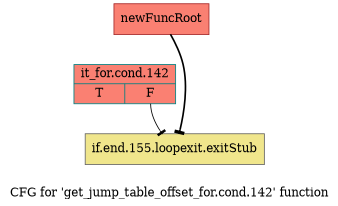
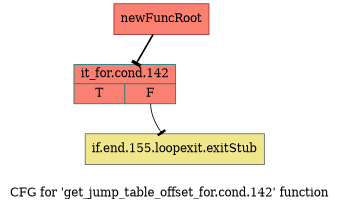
(185, 81) -> (145, 48)
